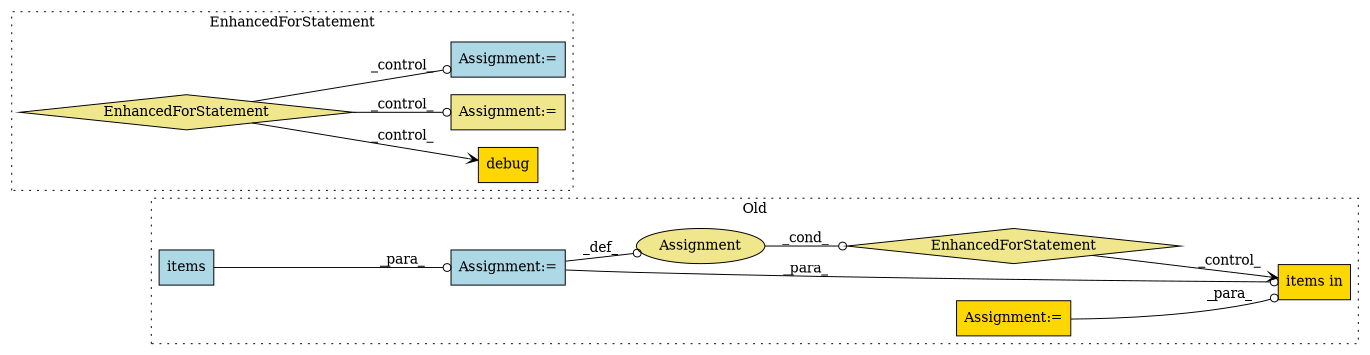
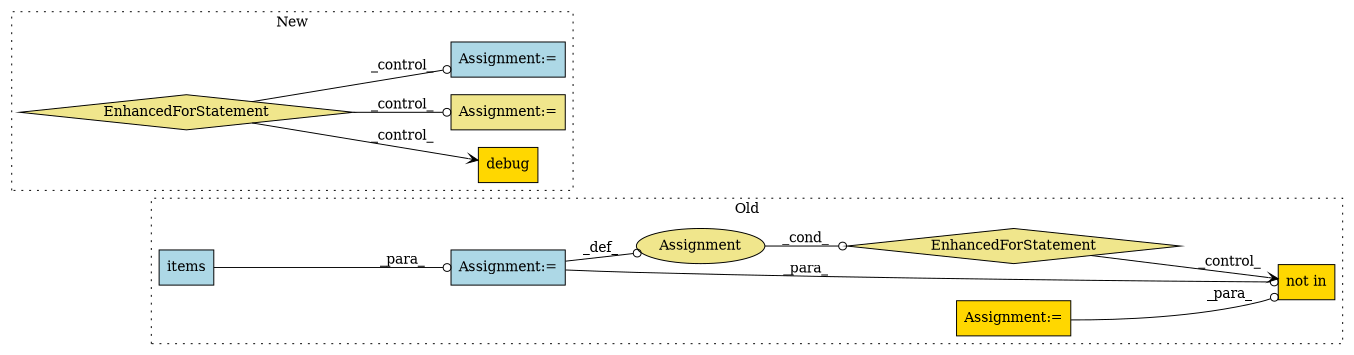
(292, 23) -> (292, 23)
(1314, 282) -> (1307, 282)
